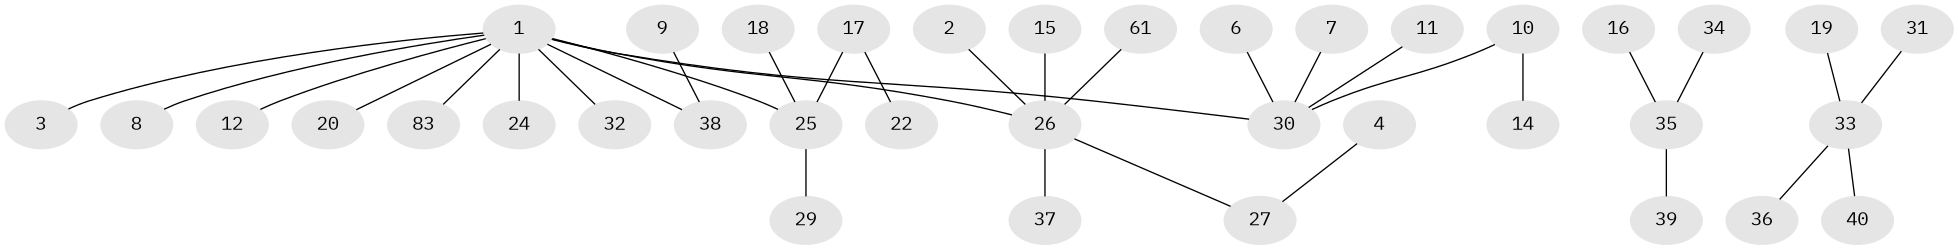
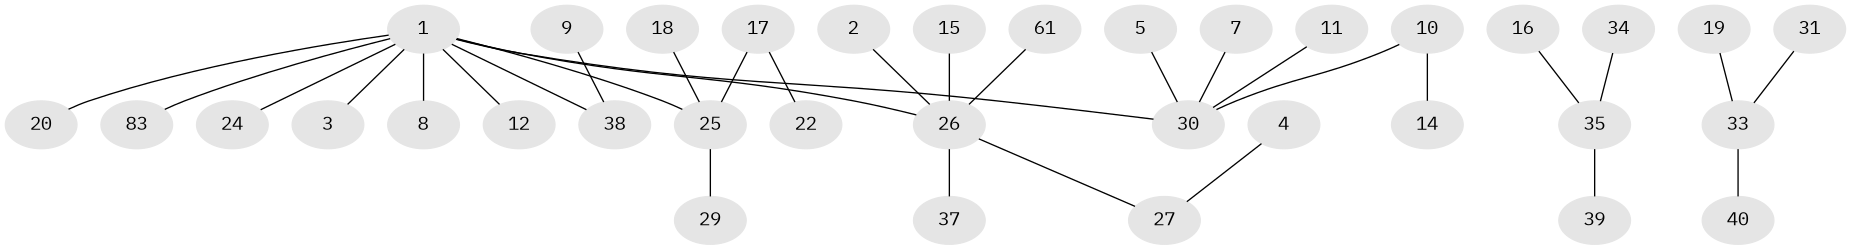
(1236, 29) -> (1141, 29)
(615, 125) -> none
(1762, 220) -> none
